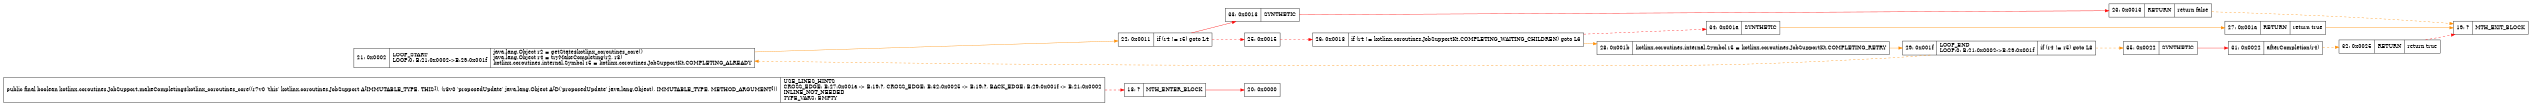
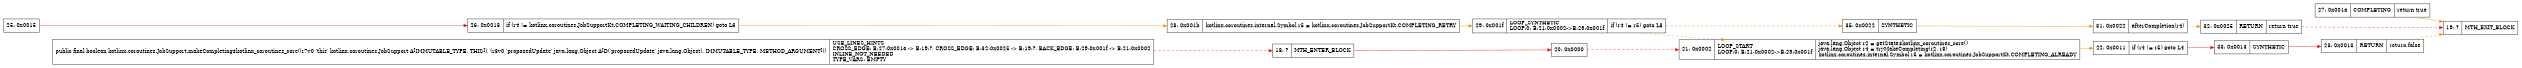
(1743, 28) -> none
(2275, 28) -> (2372, 10)
(1226, 40) -> none
(1294, 40) -> (252, 26)
(1955, 45) -> (1535, 23)
(2211, 48) -> (2003, 26)
none -> (1631, 50)
